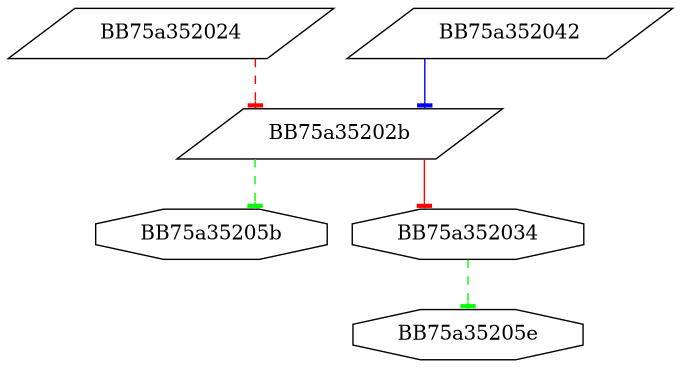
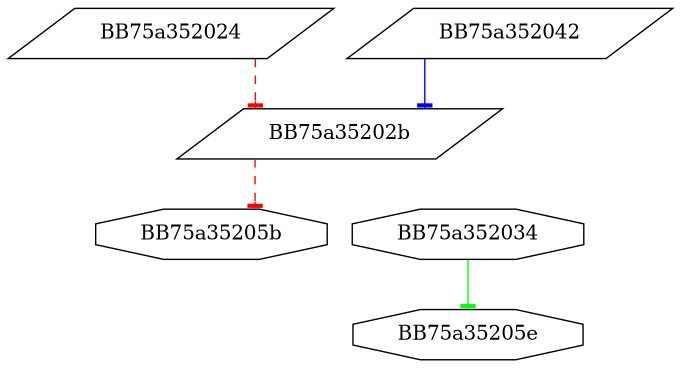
(255, 180) -> (255, 180)
(424, 180) -> none
(468, 281) -> (468, 281)
